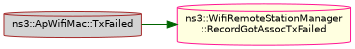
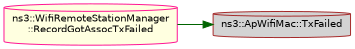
(154, 25) -> (190, 25)
